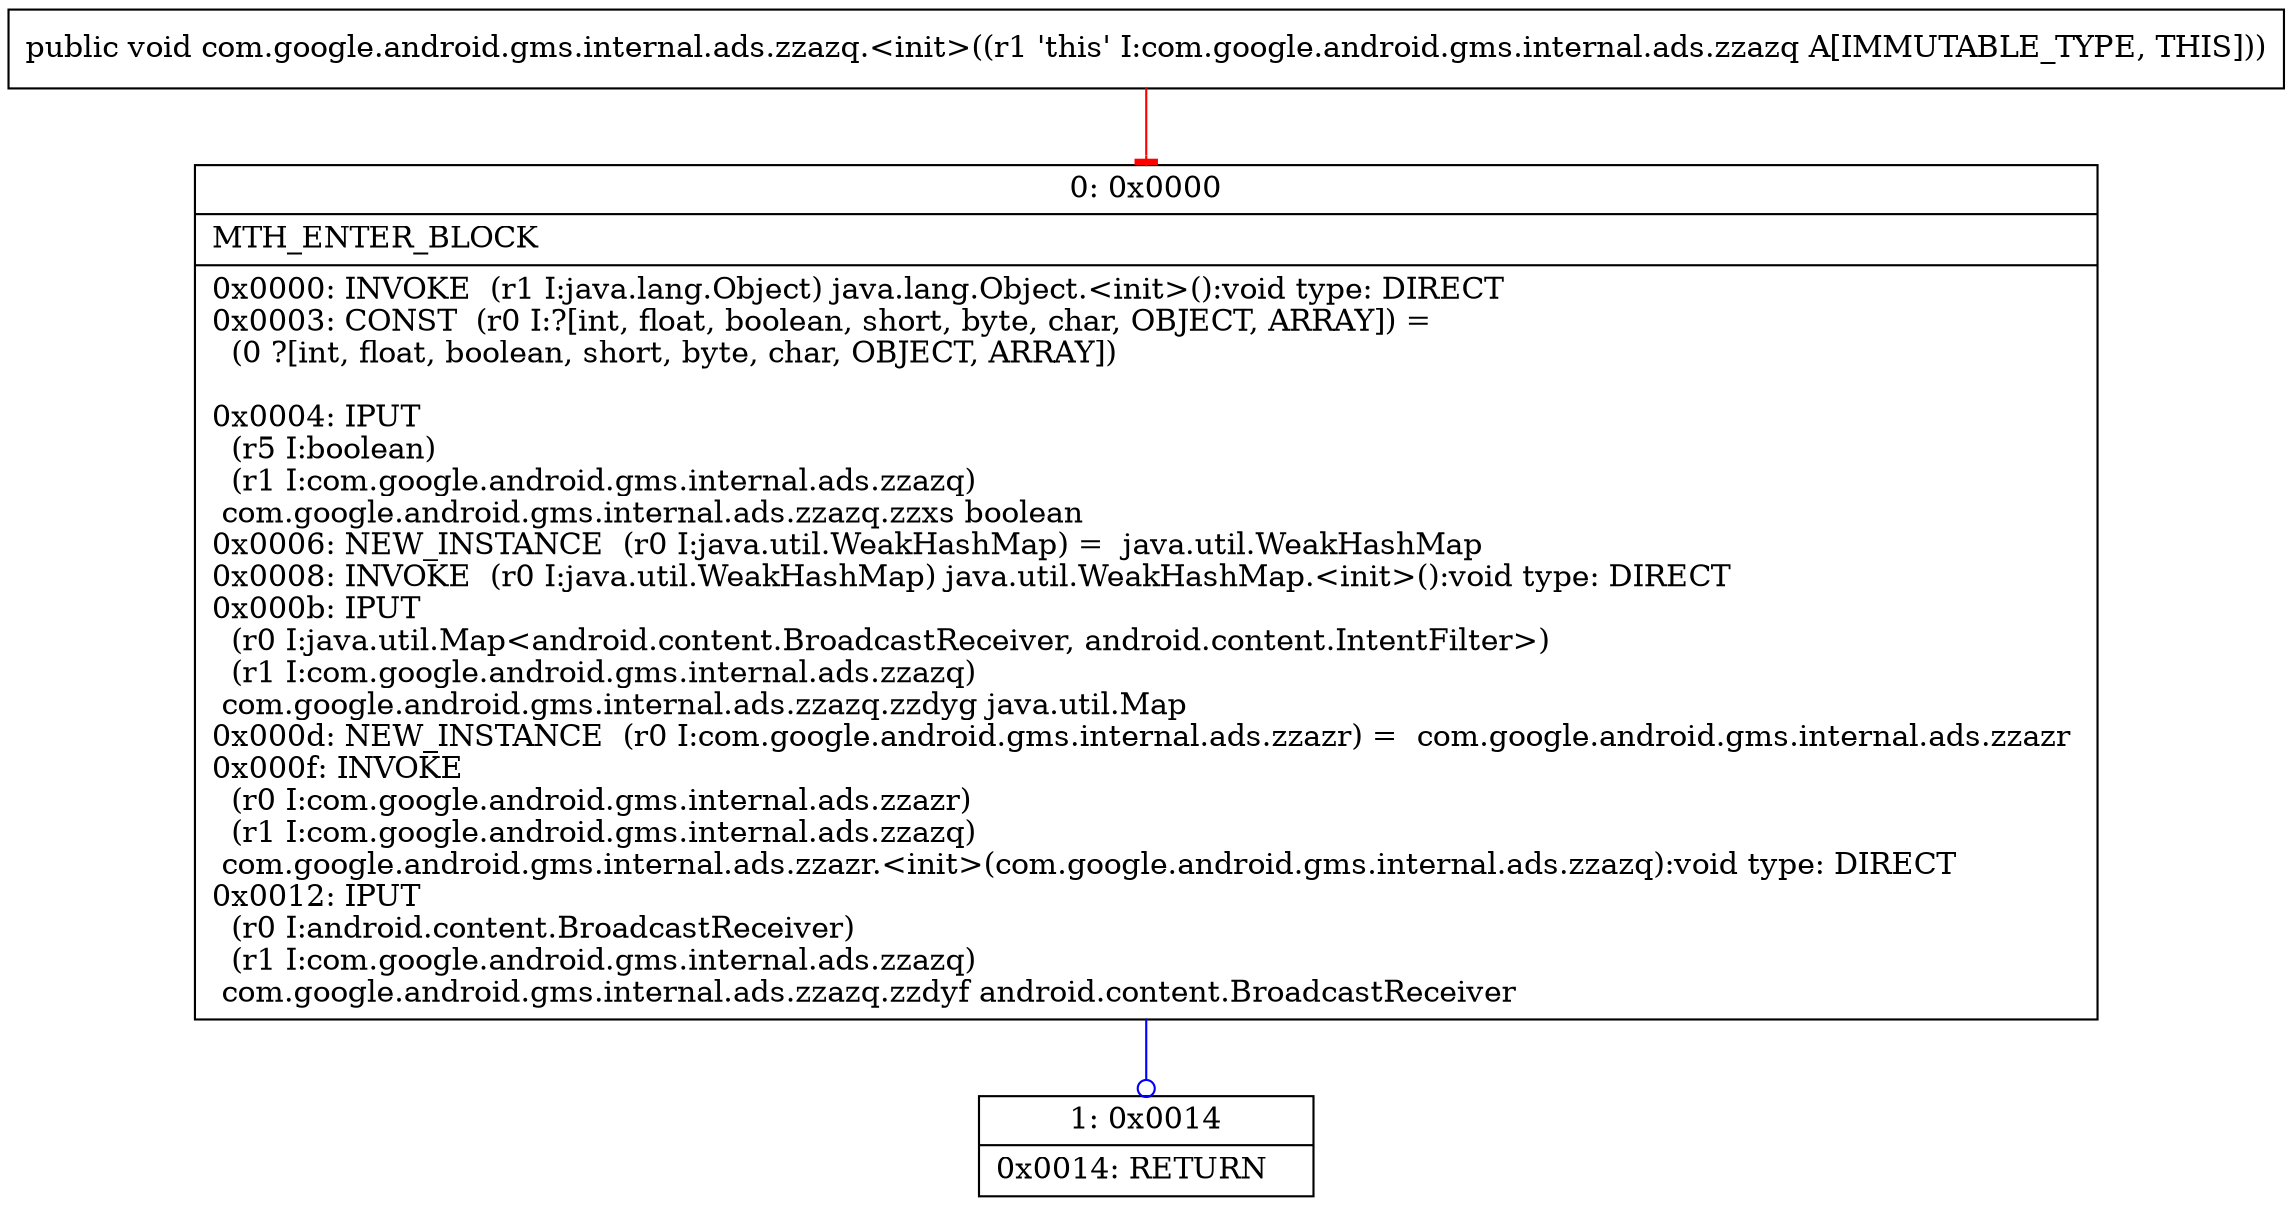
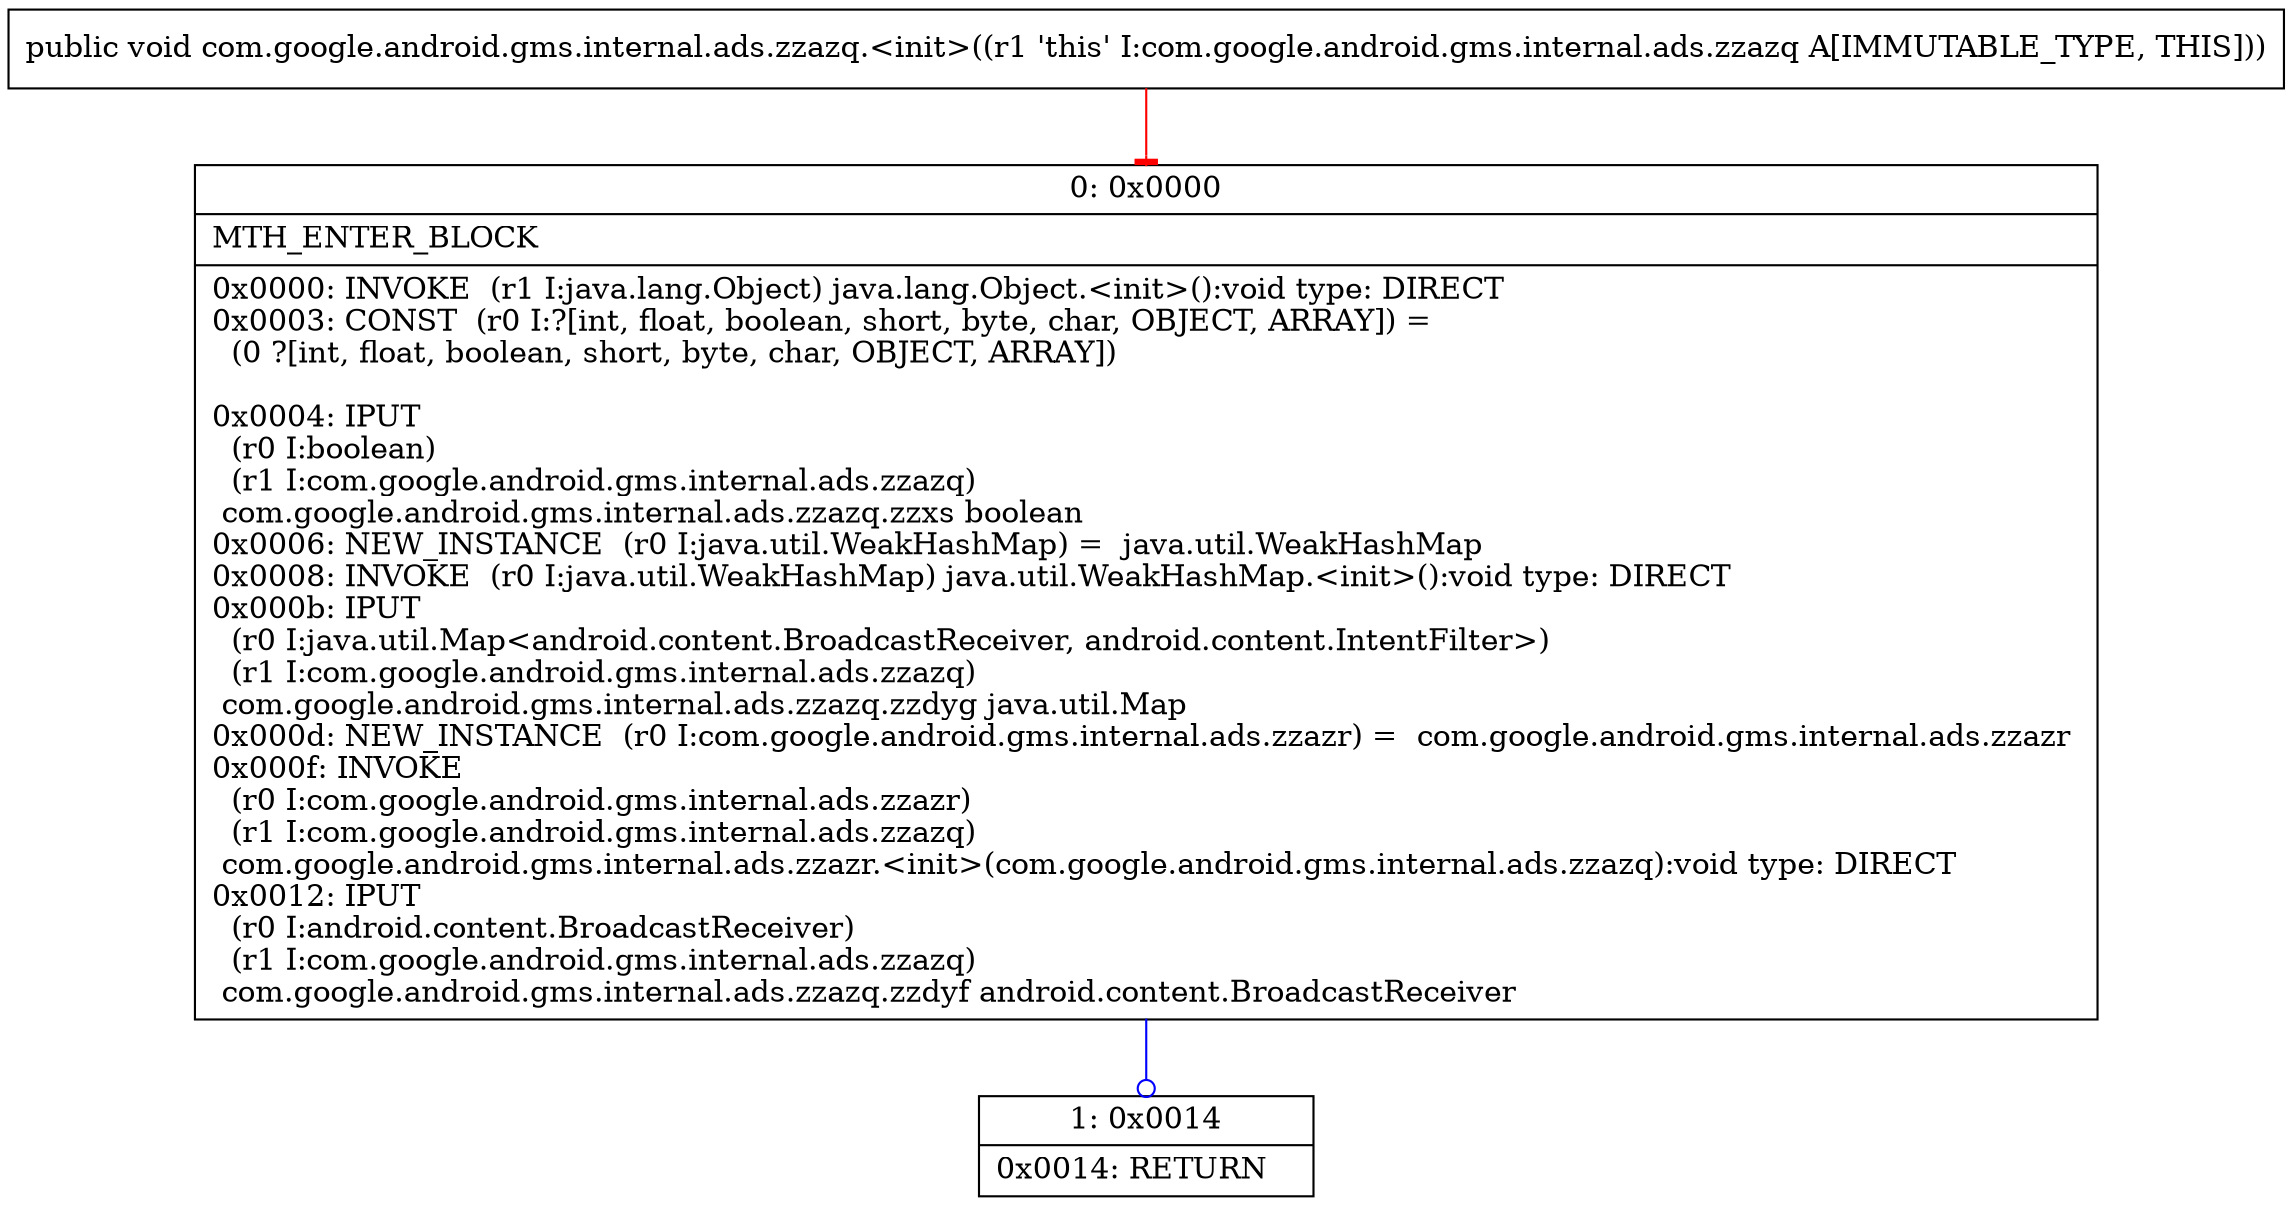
(325, 450) -> (325, 450)
